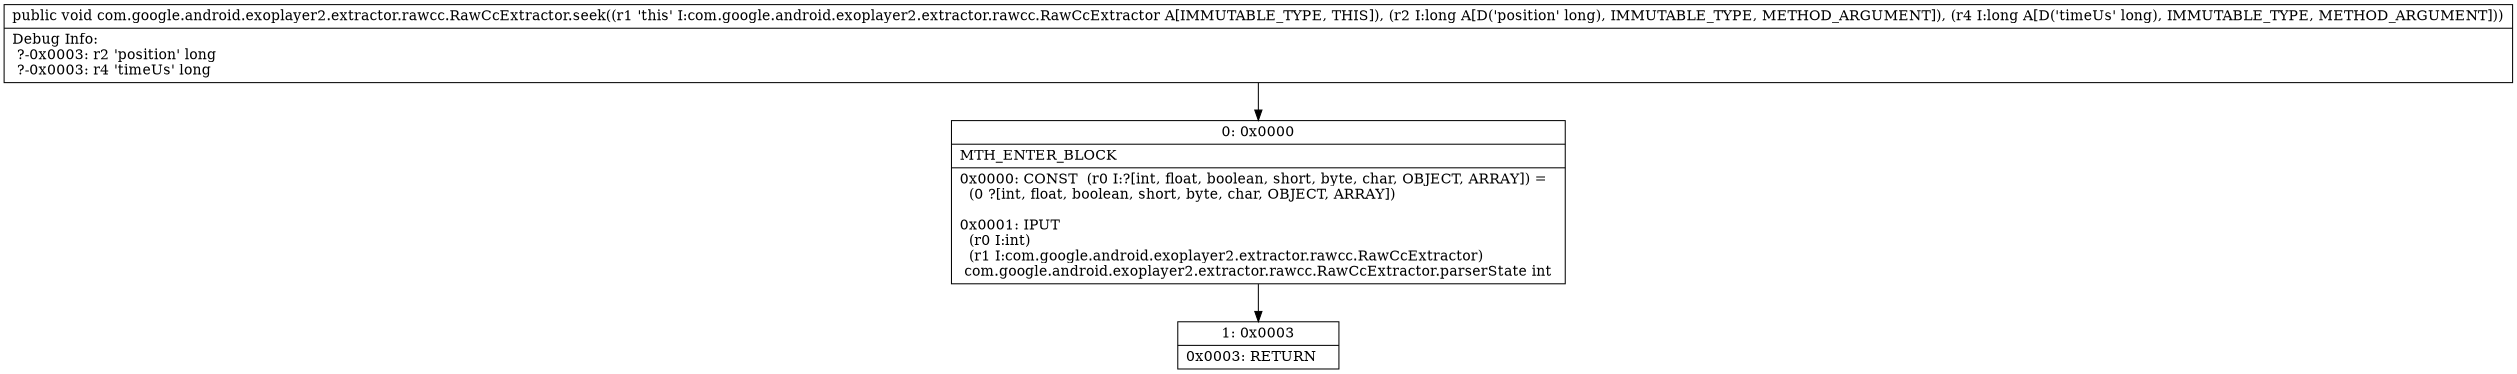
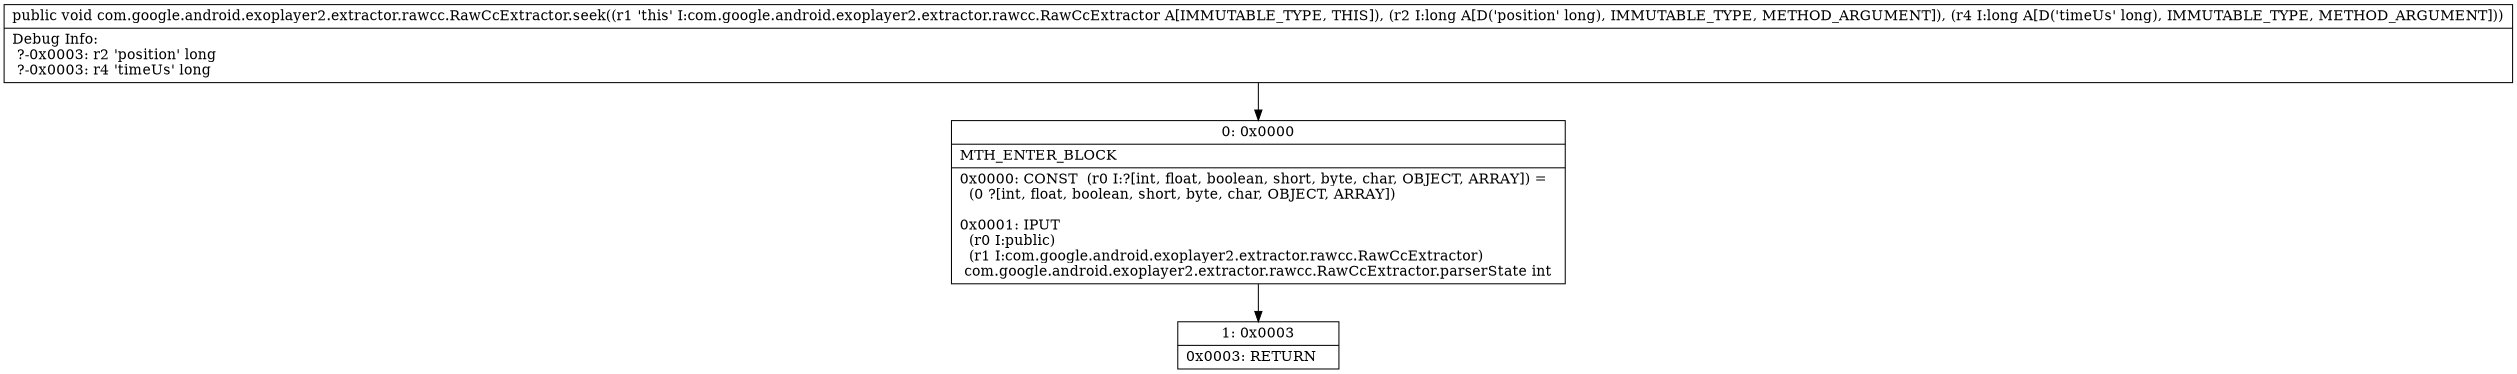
(996, 241) -> (1008, 241)
